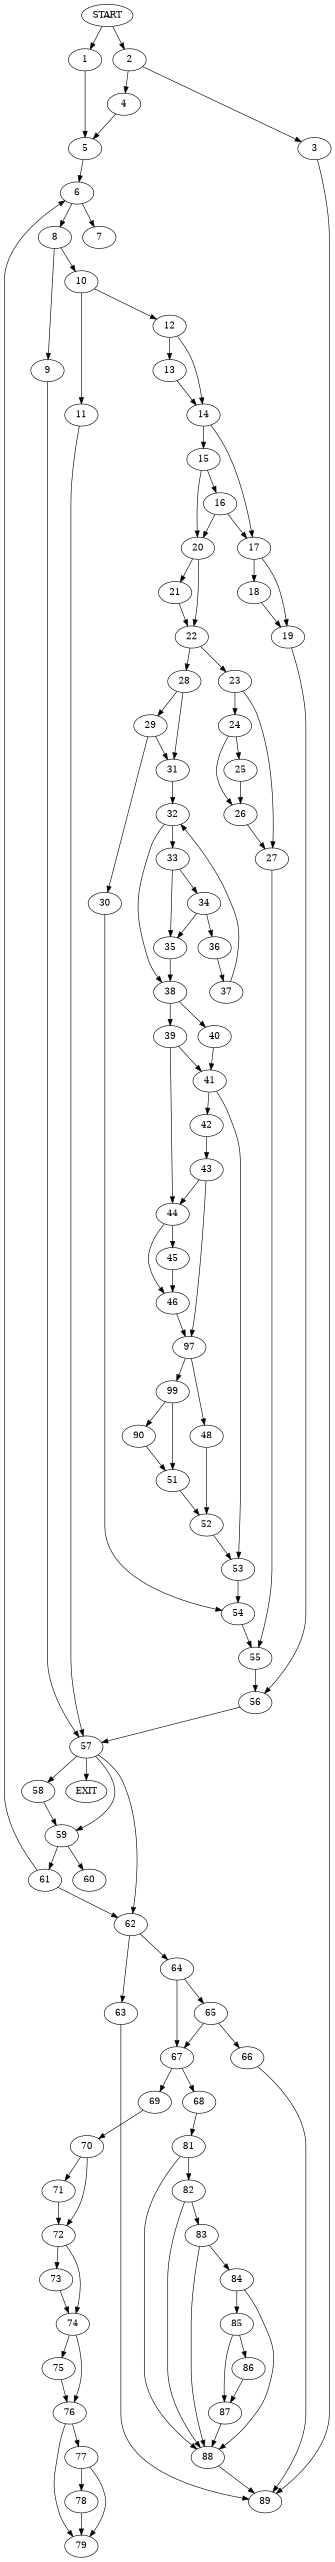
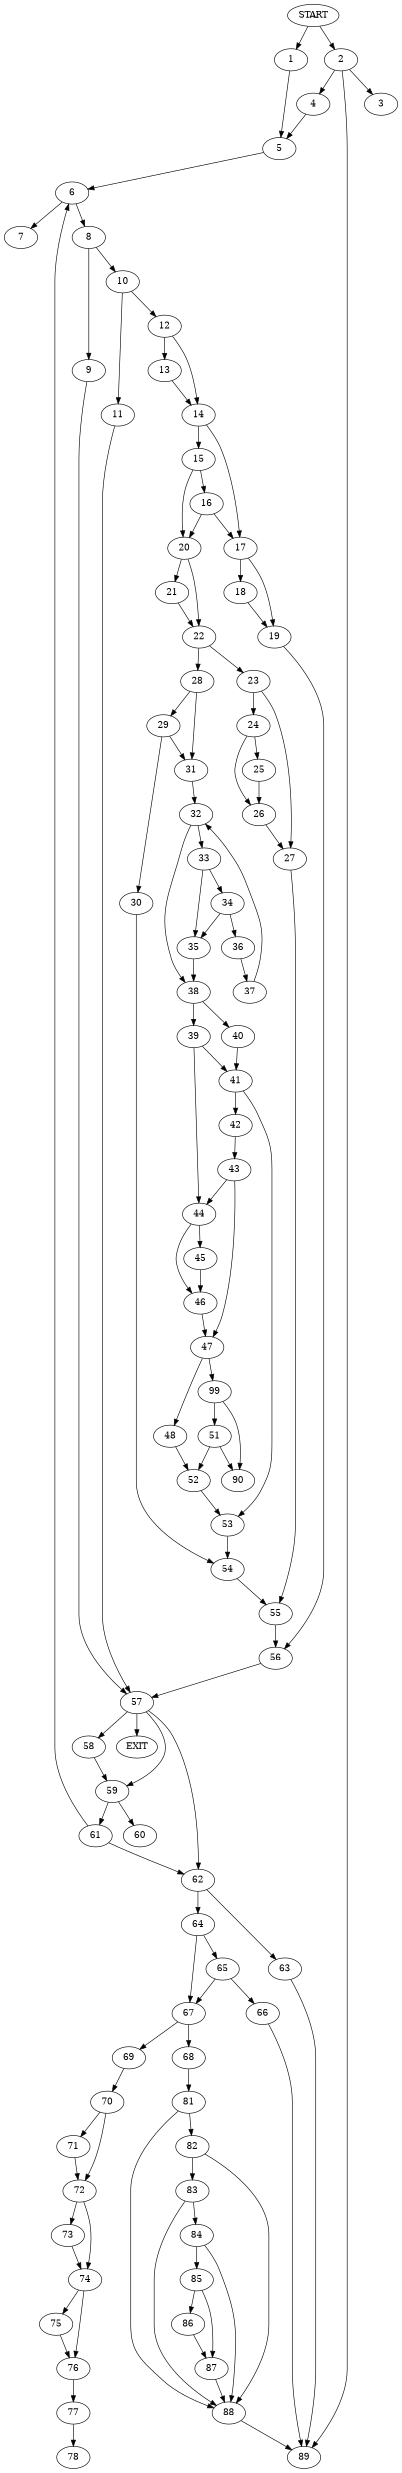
(329, 1332) -> (347, 1261)
(189, 1347) -> (207, 1347)
(154, 1456) -> (225, 1456)
(81, 2546) -> none
